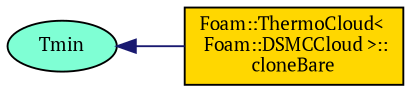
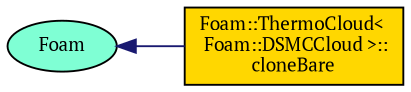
(62, 46) -> (62, 46)
